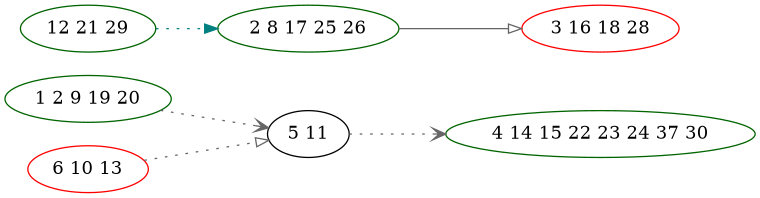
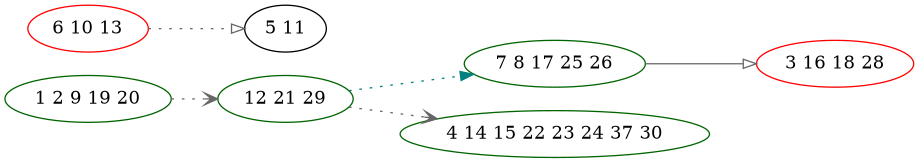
(308, 29) -> (555, 64)
(208, 118) -> (188, 99)
(391, 134) -> (386, 112)
